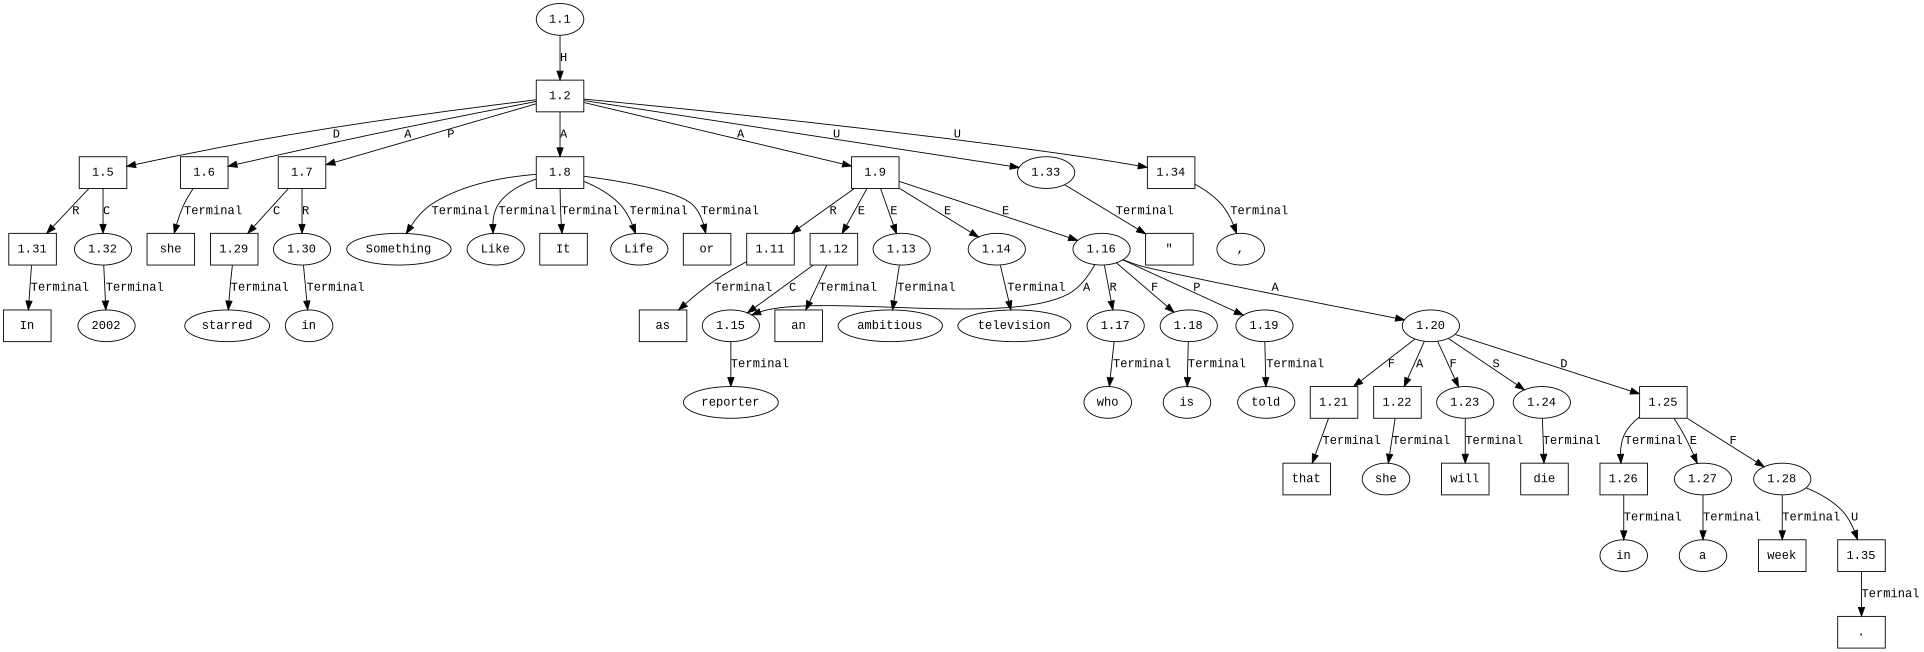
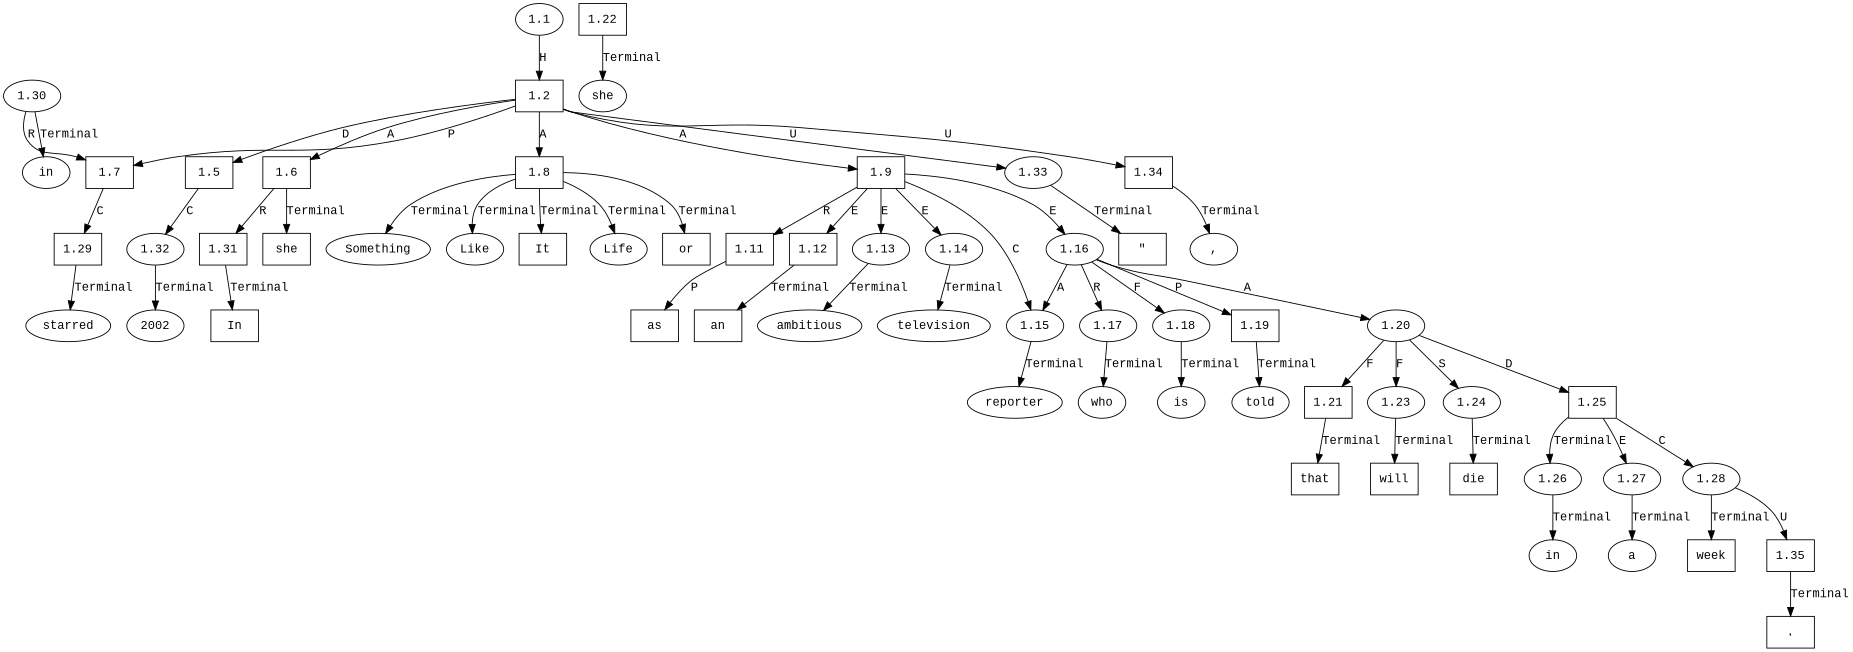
(302, 206) -> (36, 149)
(71, 208) -> (258, 208)
(784, 286) -> (982, 226)
(744, 288) -> (695, 288)
(1264, 326) -> (1255, 326)
(1416, 360) -> none
(1733, 441) -> (1662, 441)
(1624, 479) -> (1553, 479)
